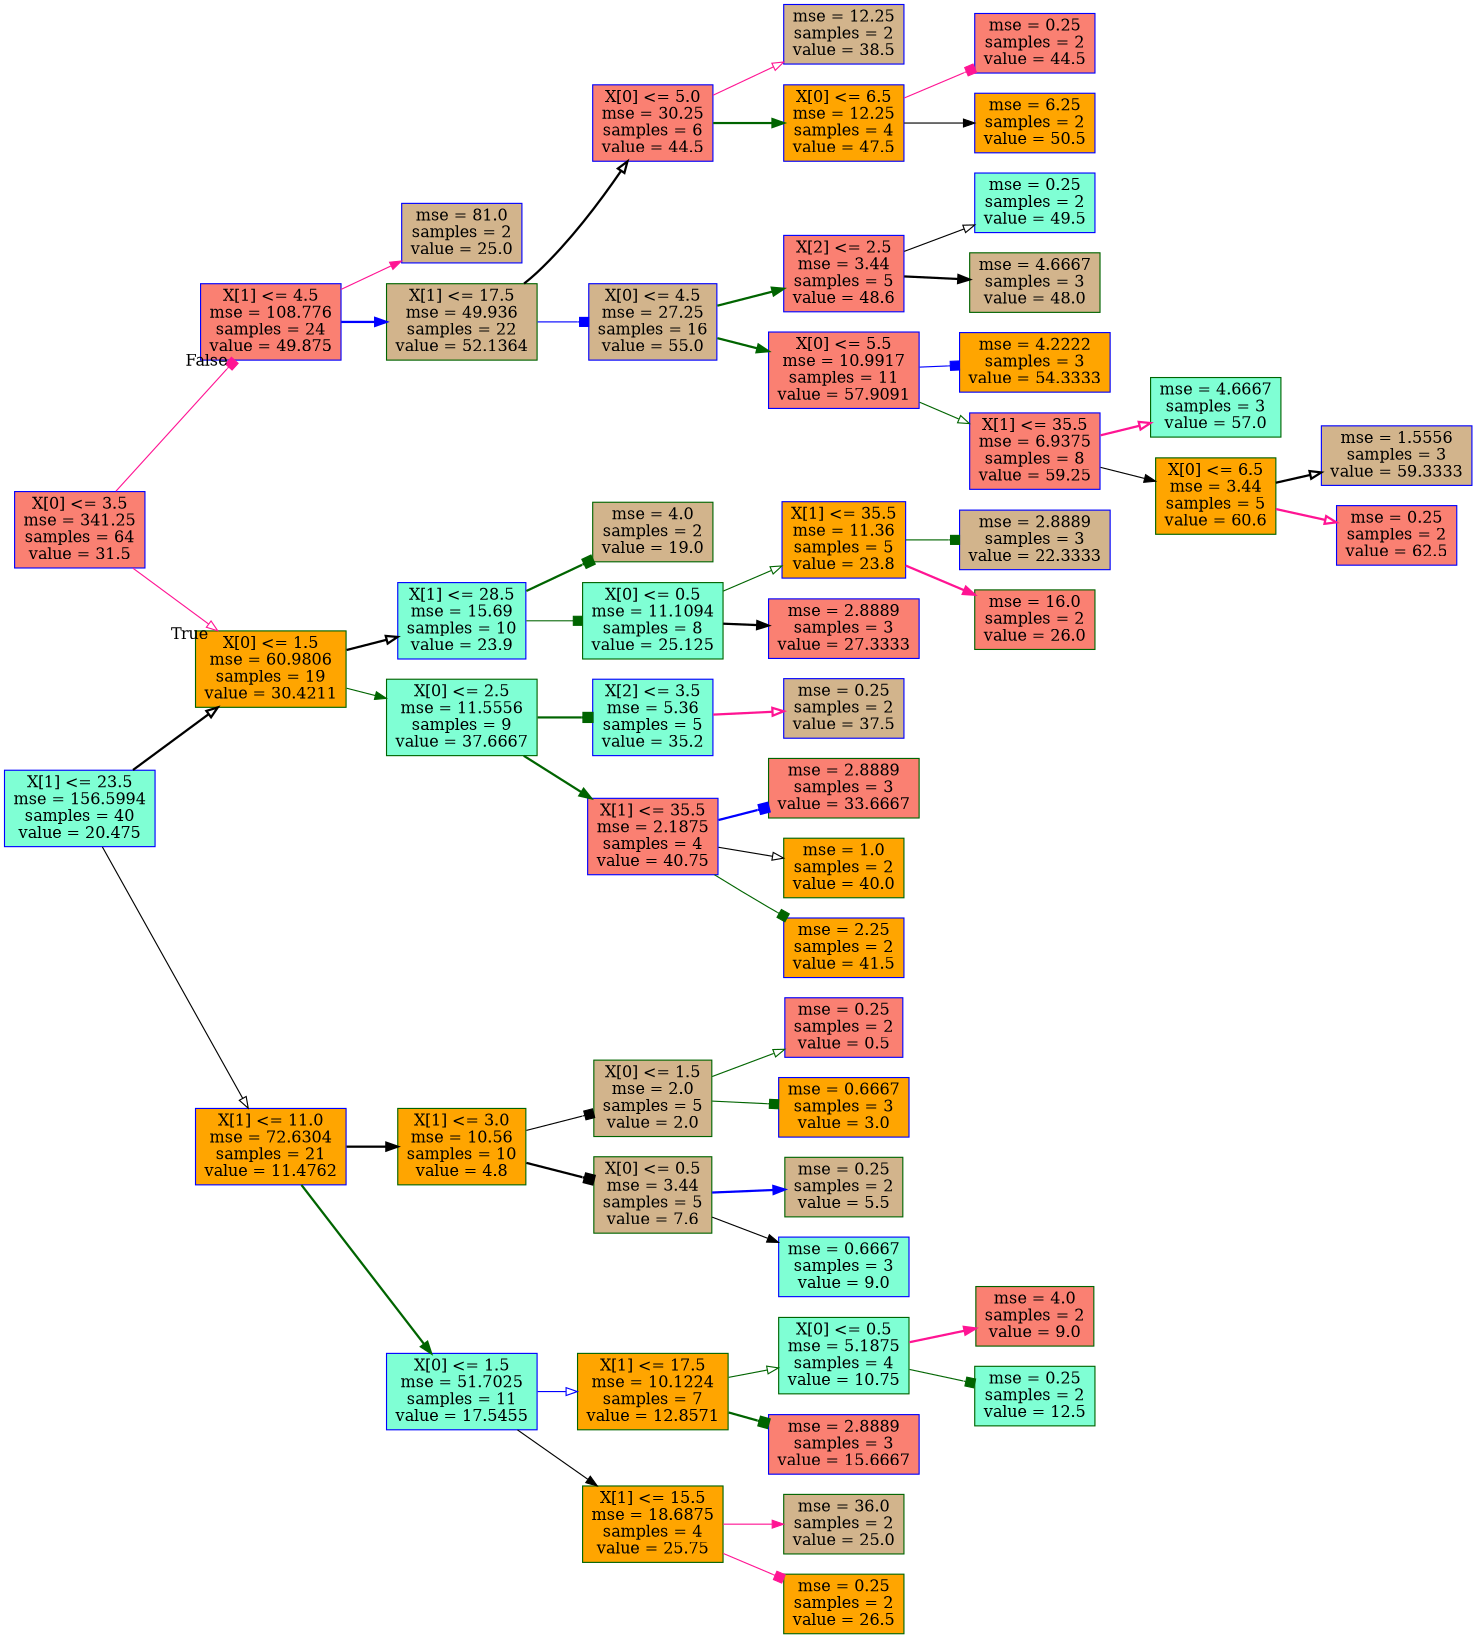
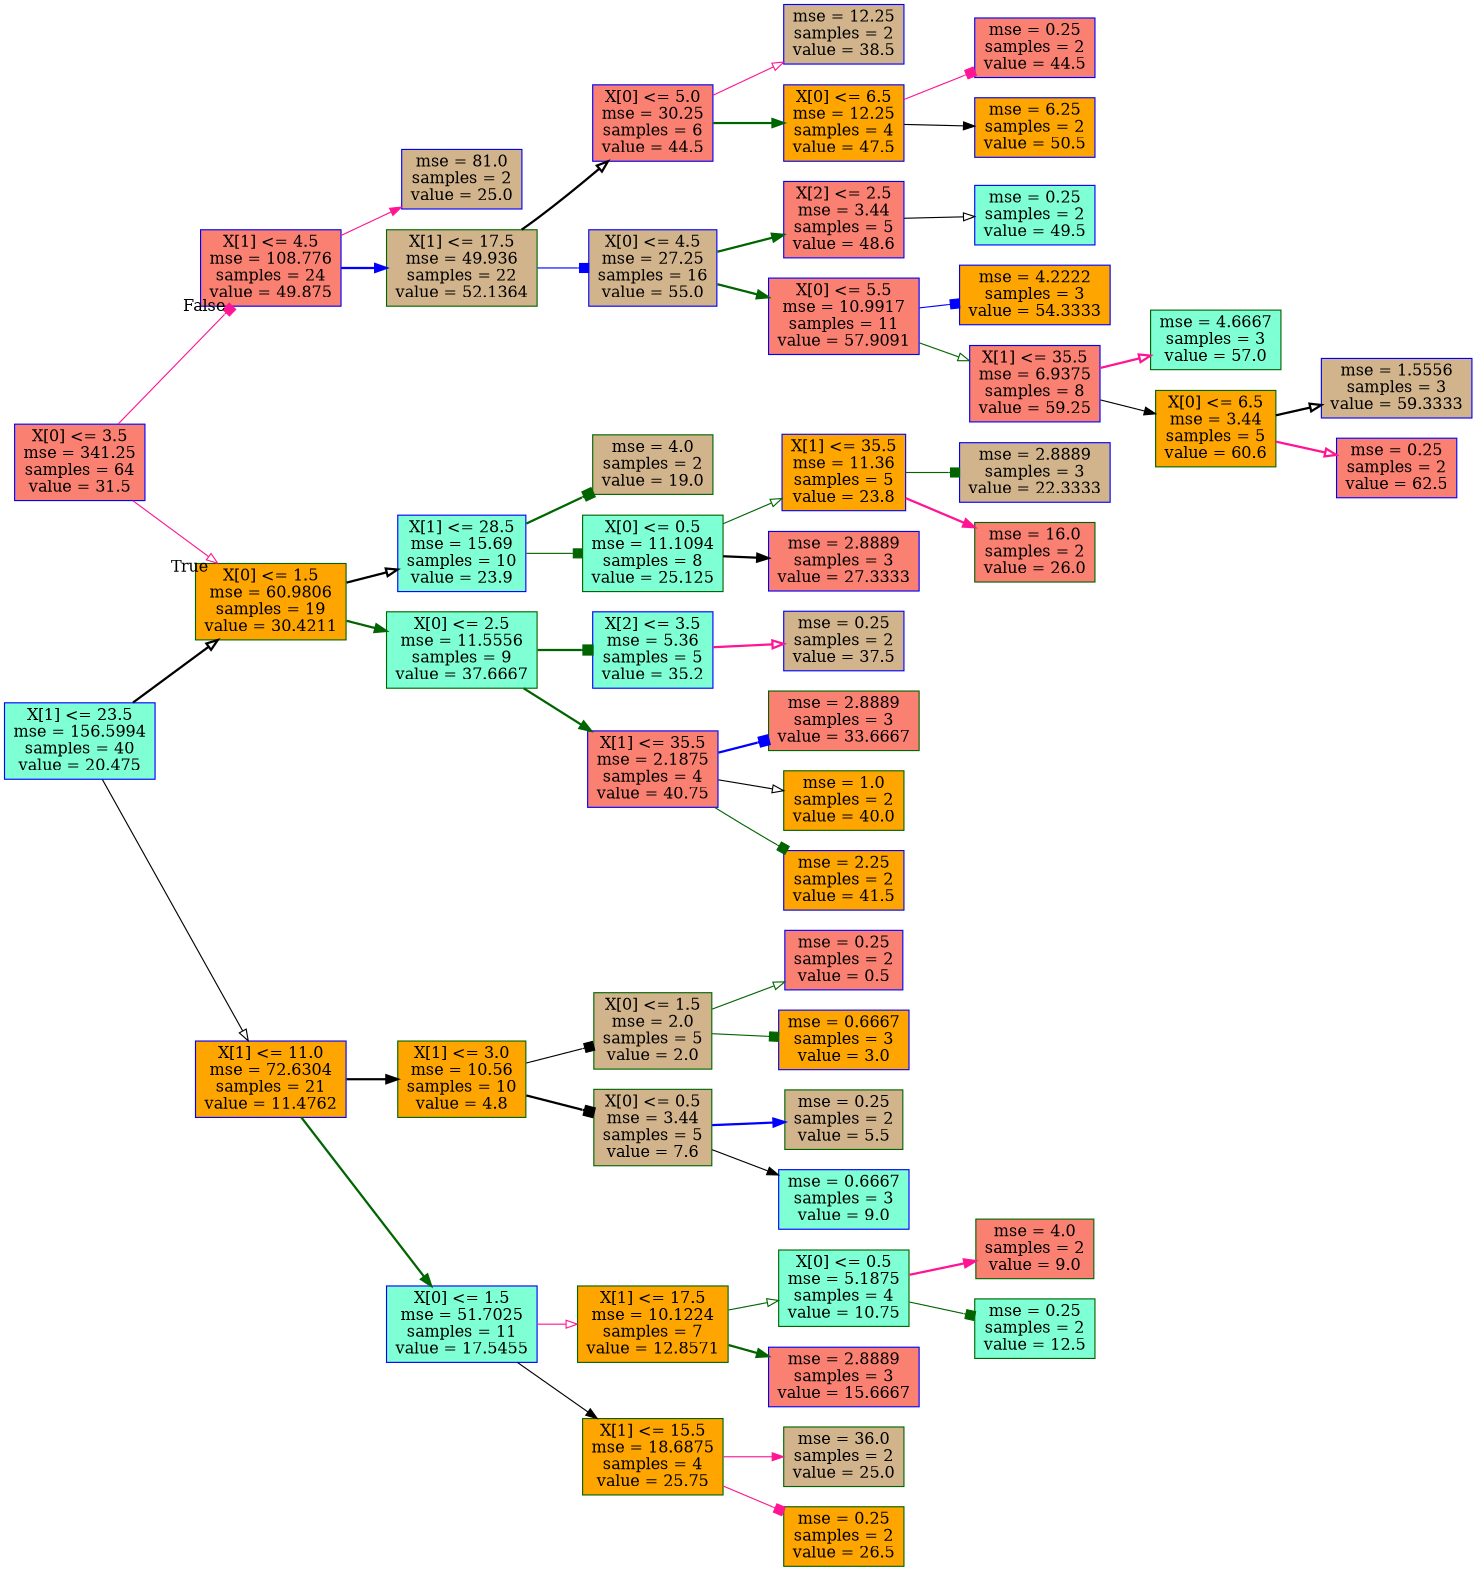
(1035, 283) -> none
(361, 692) -> (361, 624)
(552, 1392) -> (552, 1324)
(743, 1417) -> (743, 1349)
